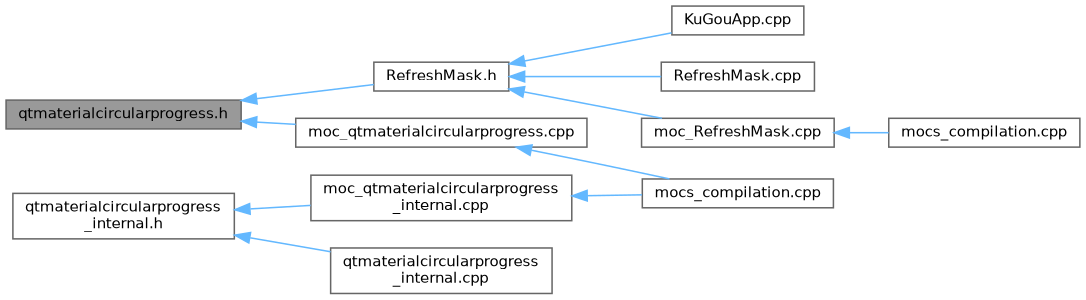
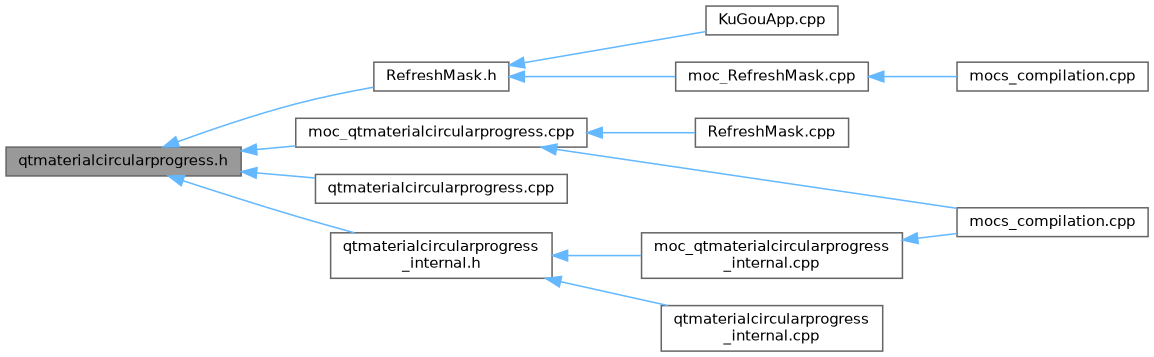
(593, 77) -> (649, 133)
none -> (441, 189)
none -> (268, 208)
